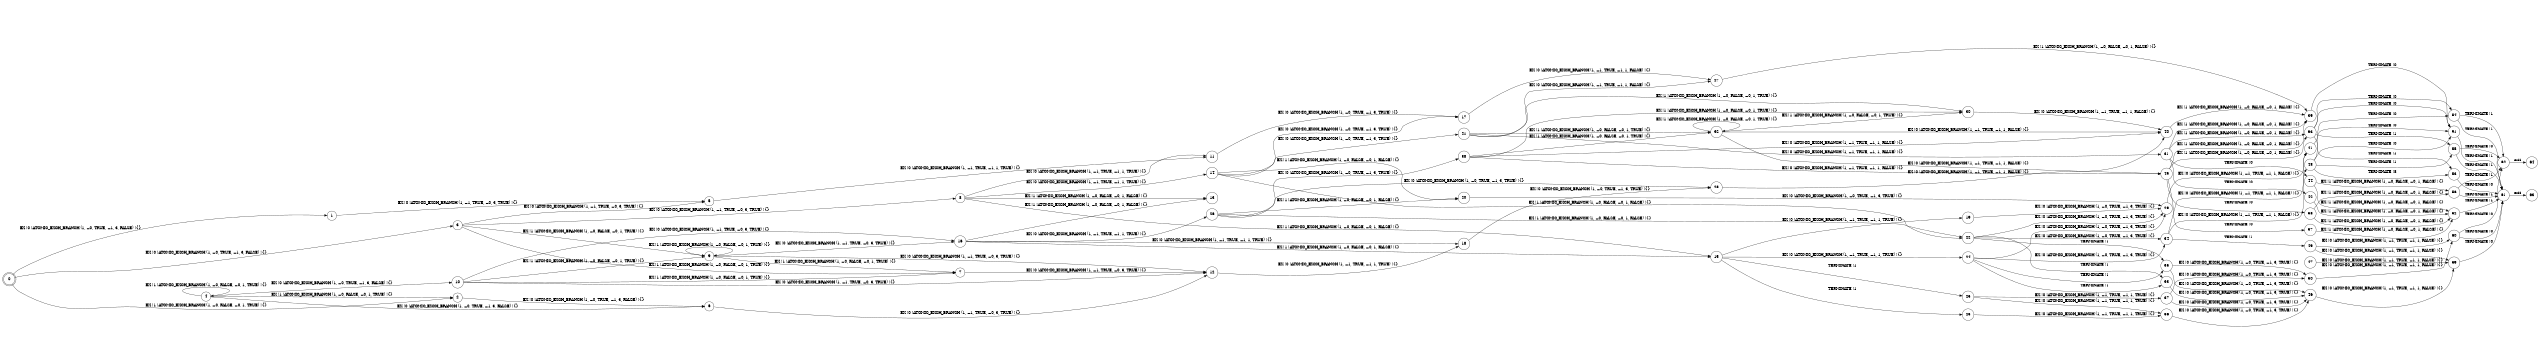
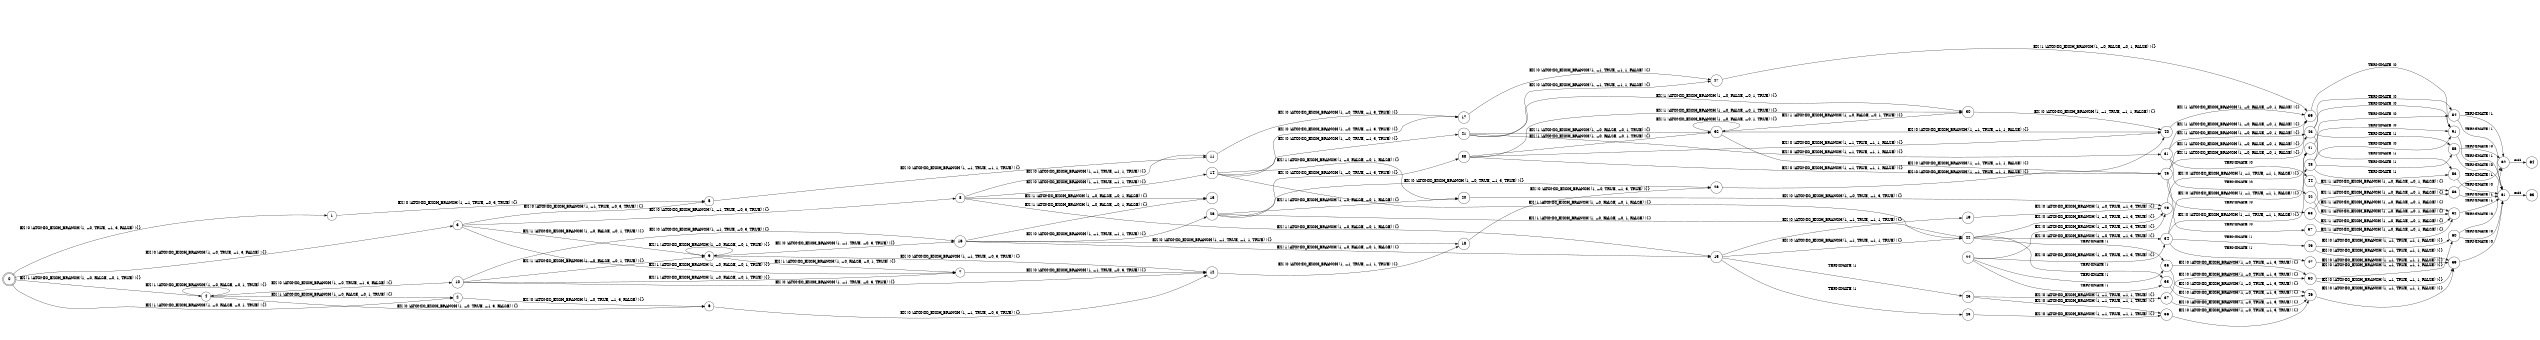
(2310, 132) -> (2310, 132)
(2479, 165) -> (2479, 165)
(2382, 172) -> (2382, 172)
(1841, 257) -> (1841, 248)
none -> (2234, 258)
none -> (2387, 286)
none -> (107, 288)
